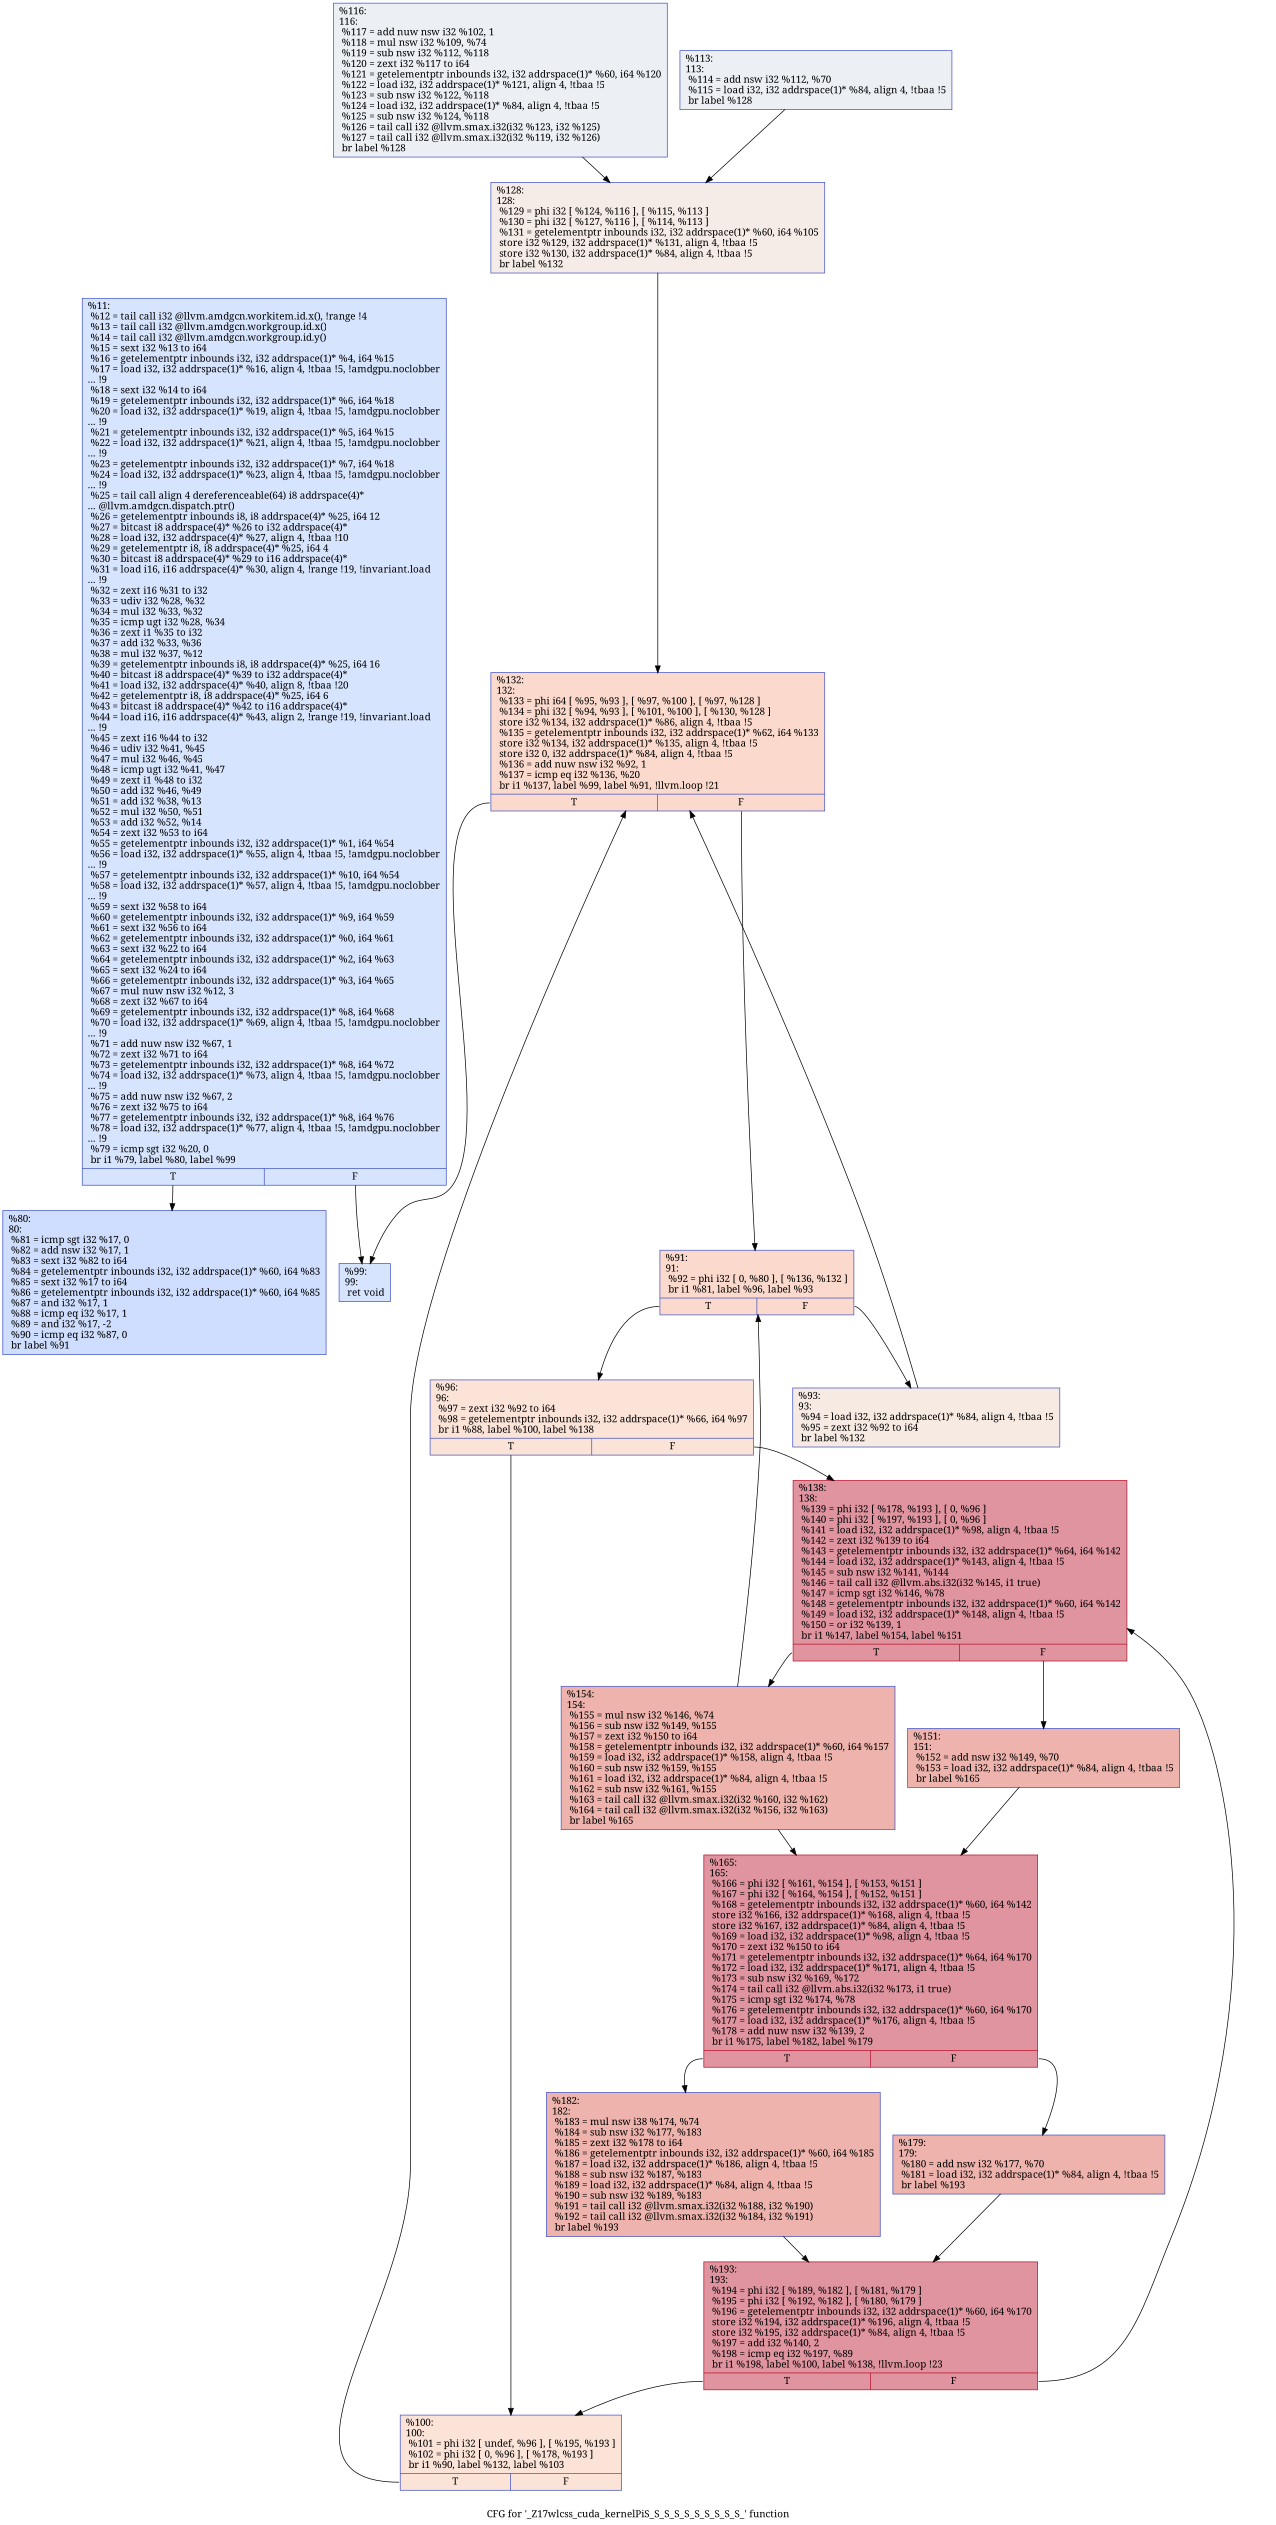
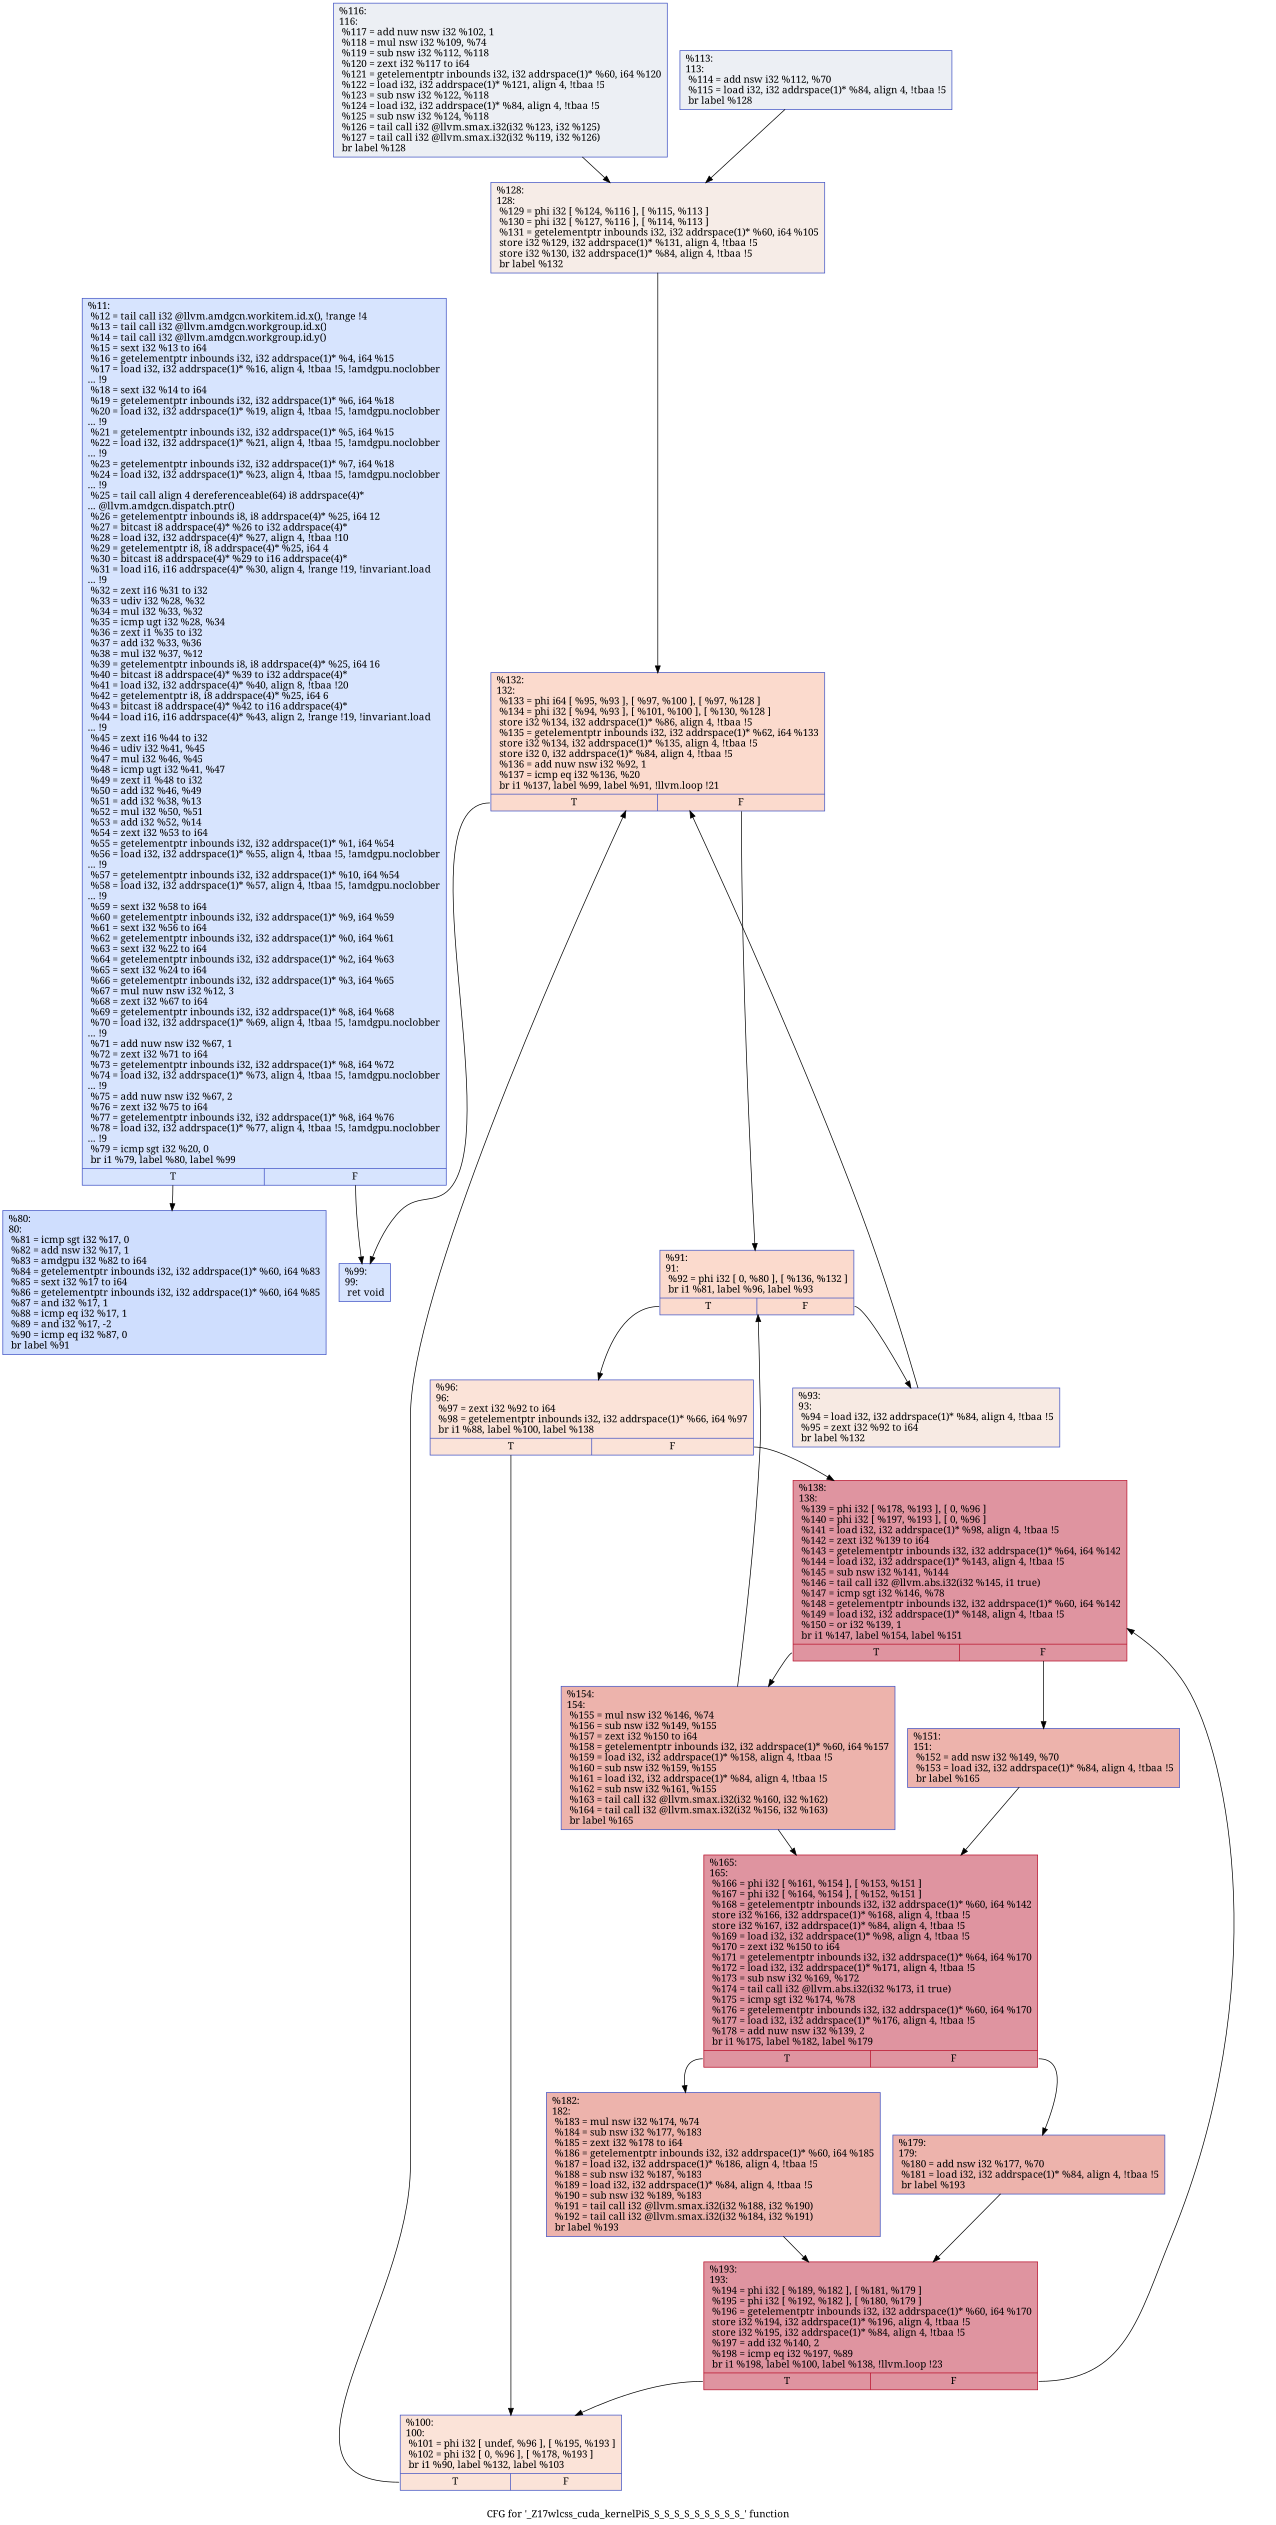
(68, 1261) -> (78, 1261)
(626, 2122) -> (626, 2122)
